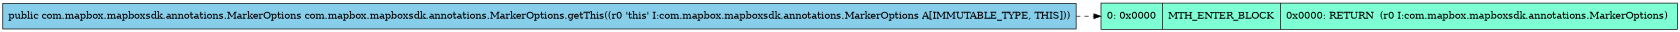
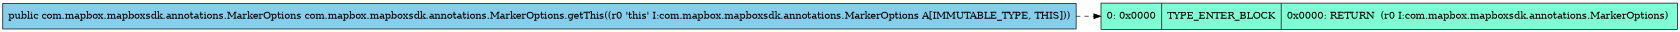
(1221, 16) -> (1221, 16)
